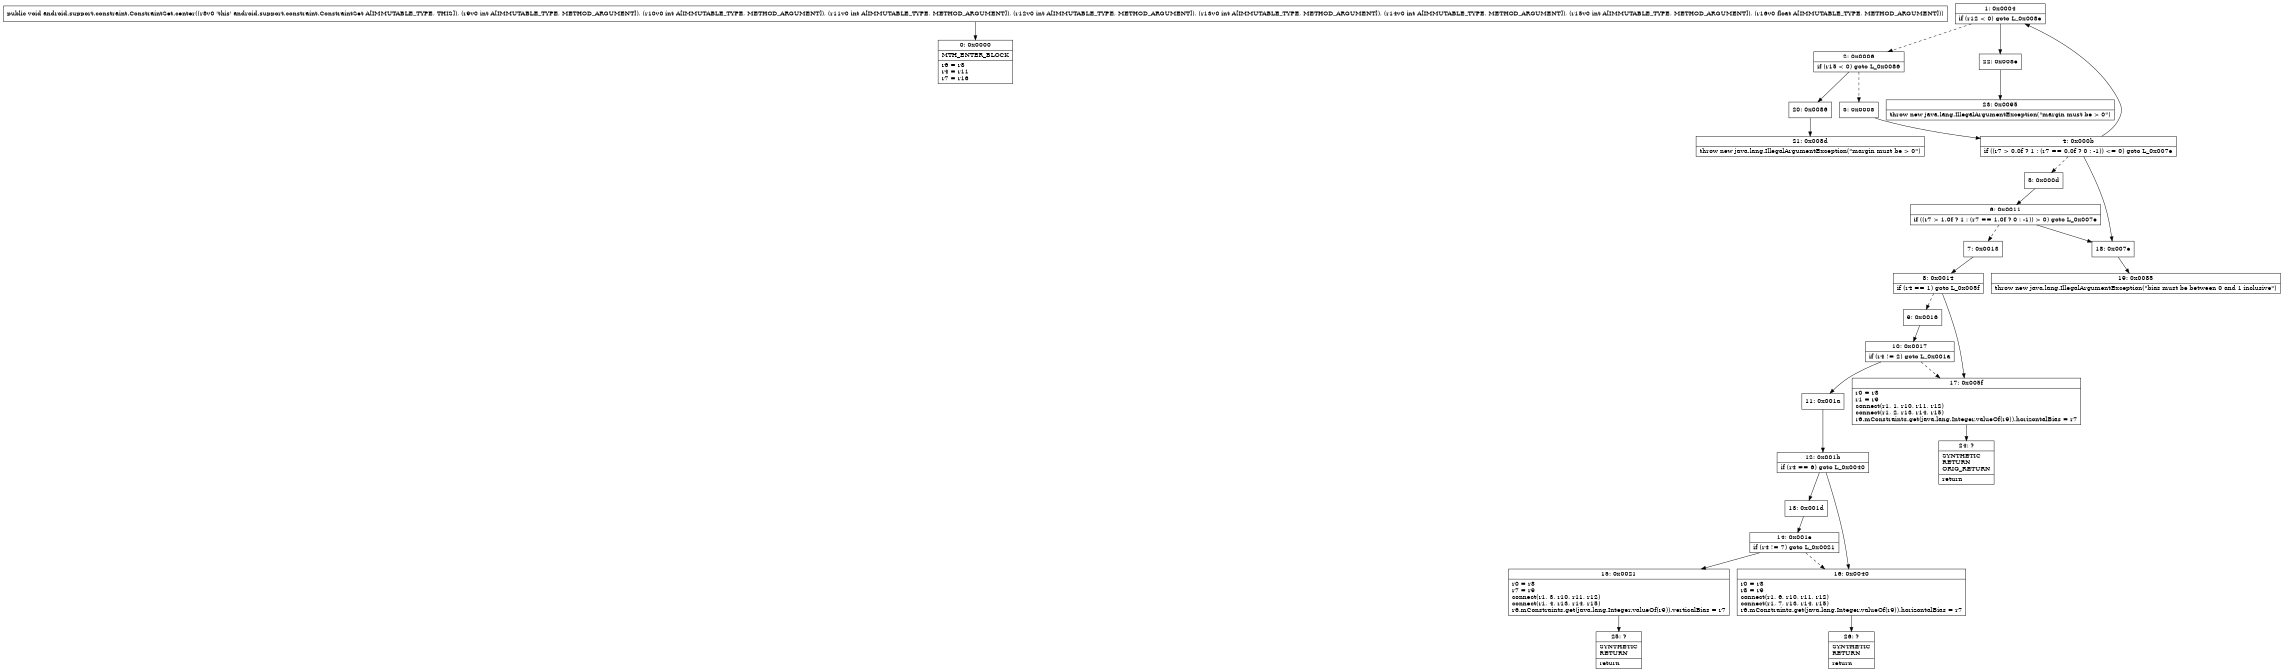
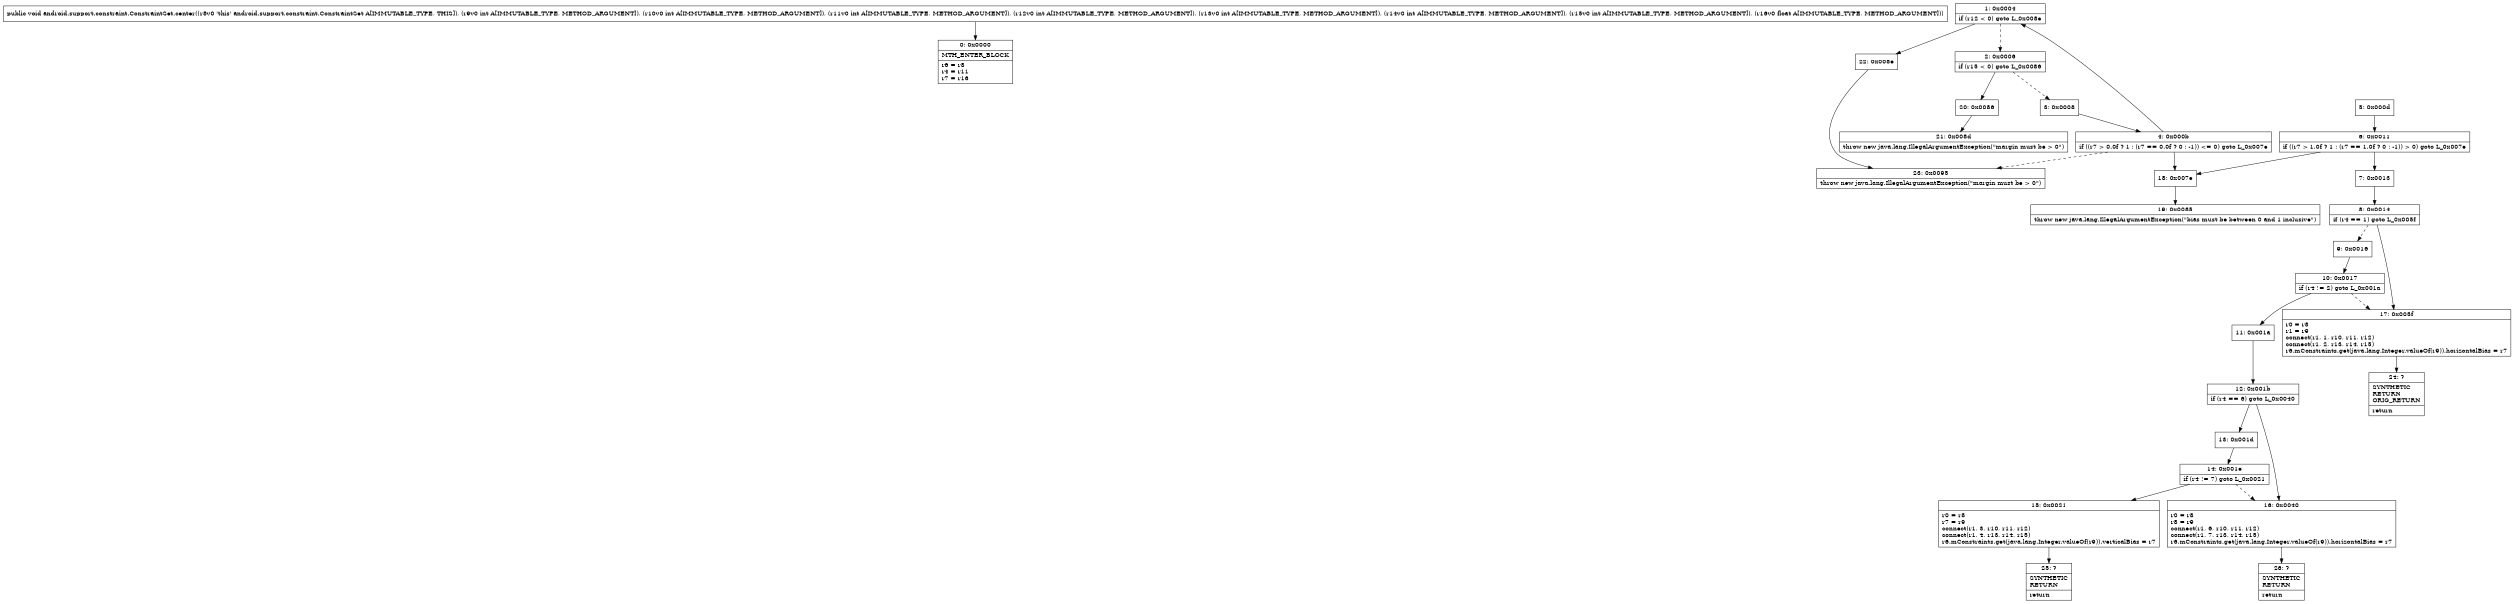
(2061, 163) -> (2054, 160)
(1995, 231) -> (2375, 159)
